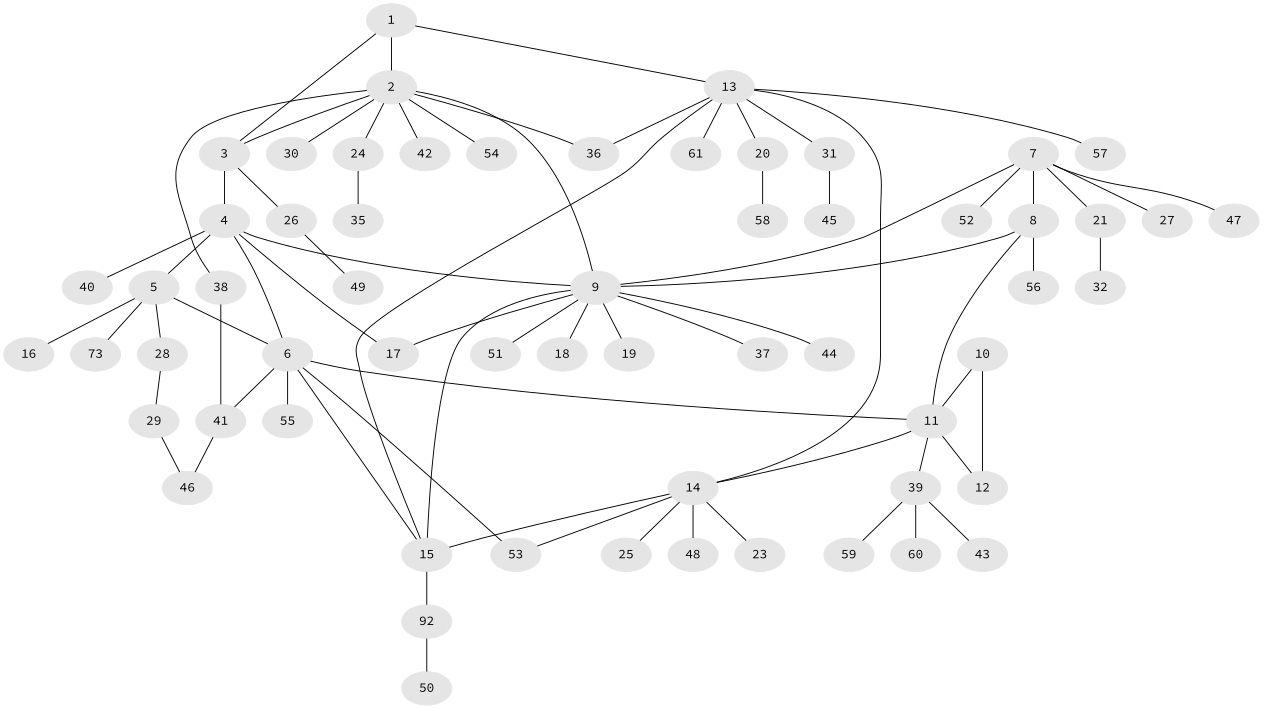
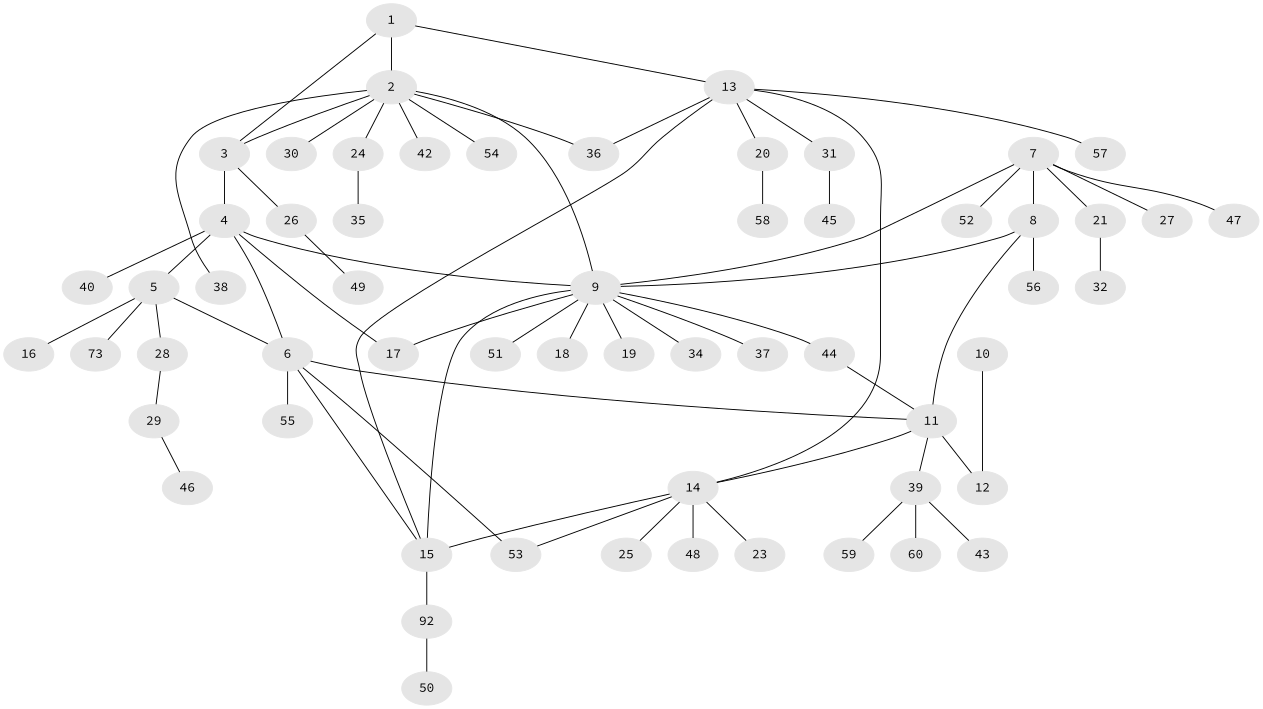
(696, 154) -> none
none -> (696, 354)
(957, 388) -> (881, 388)
(221, 421) -> none
